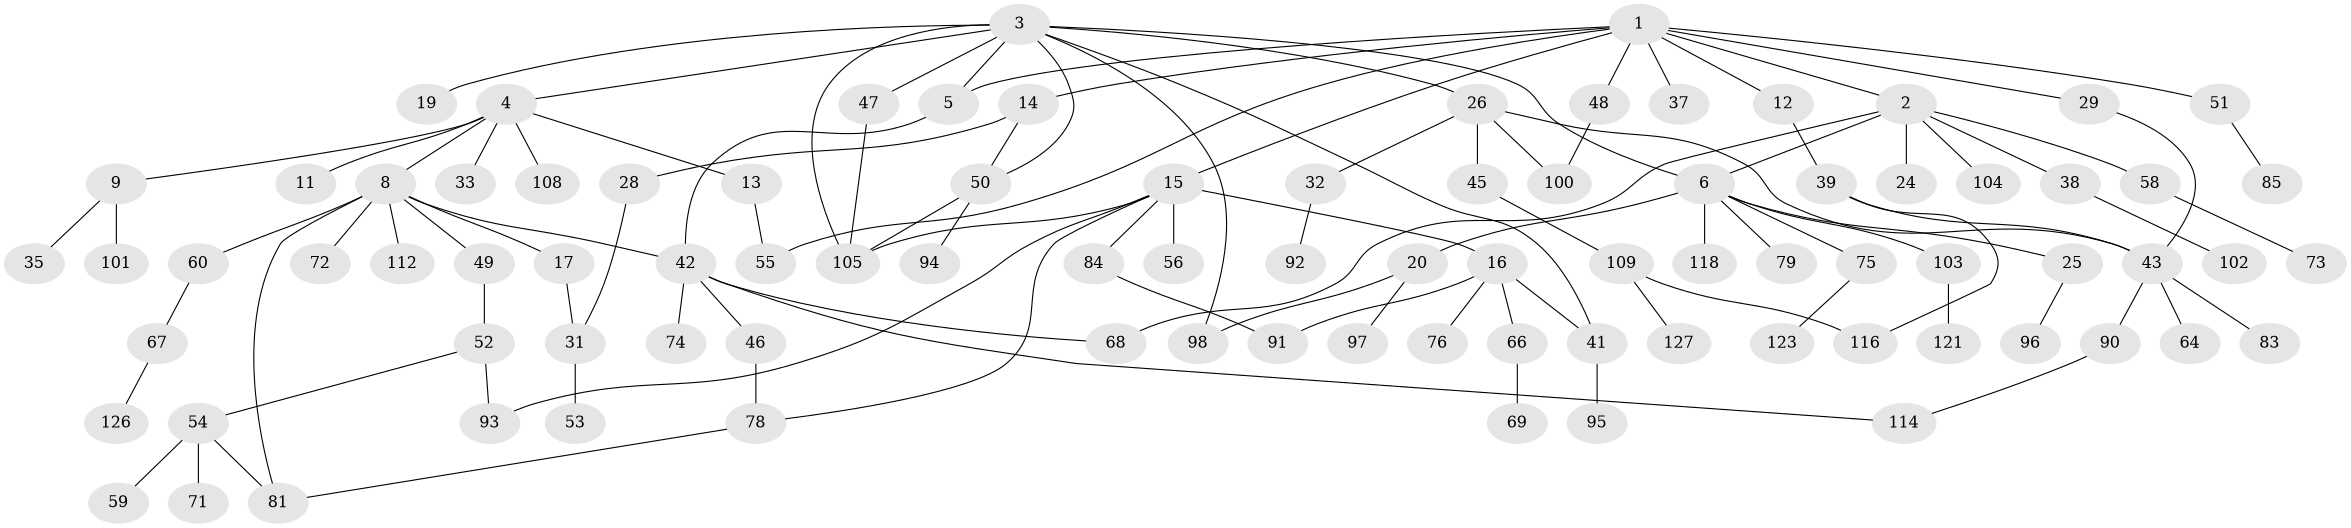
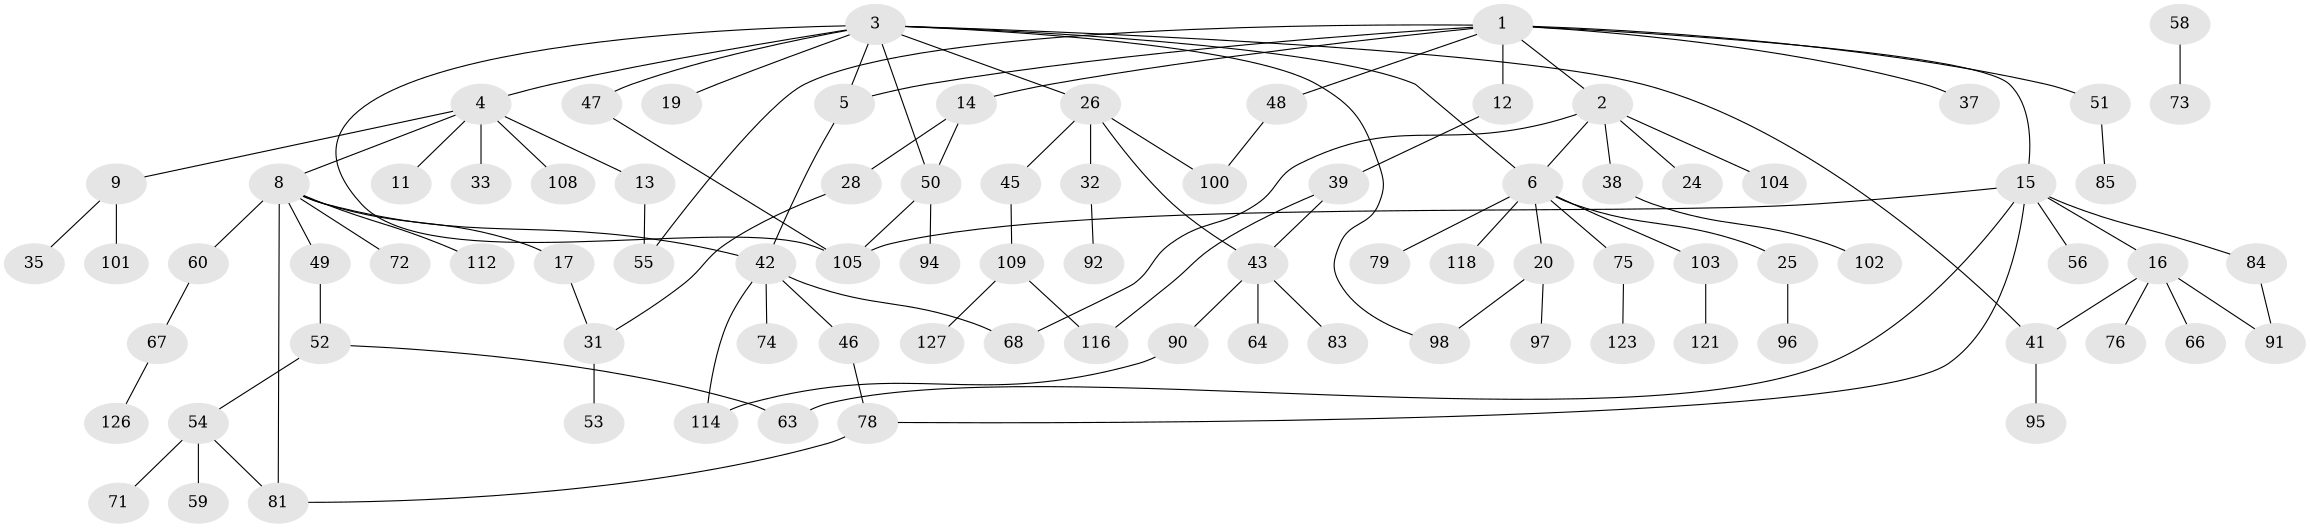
(2089, 104) -> none
(2032, 138) -> none
(490, 423) -> (788, 423)
(1517, 423) -> none
